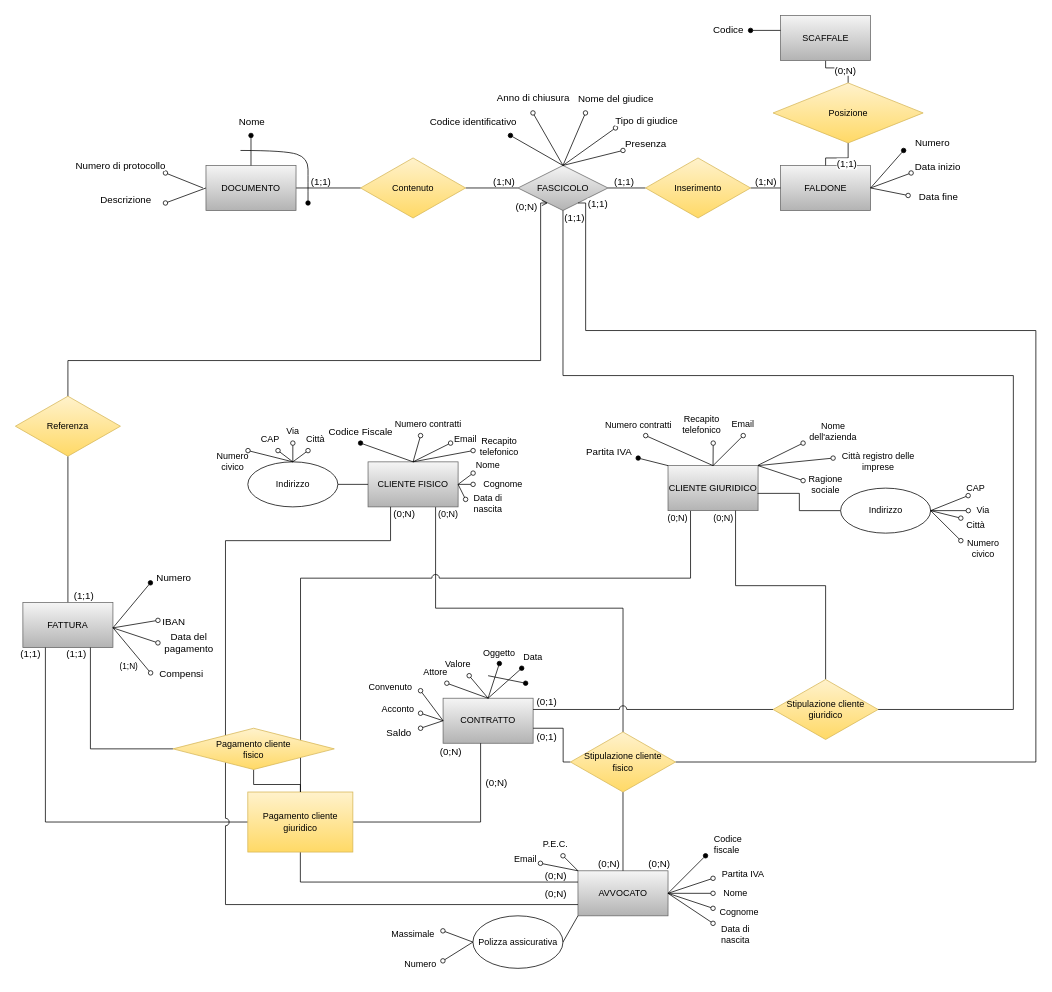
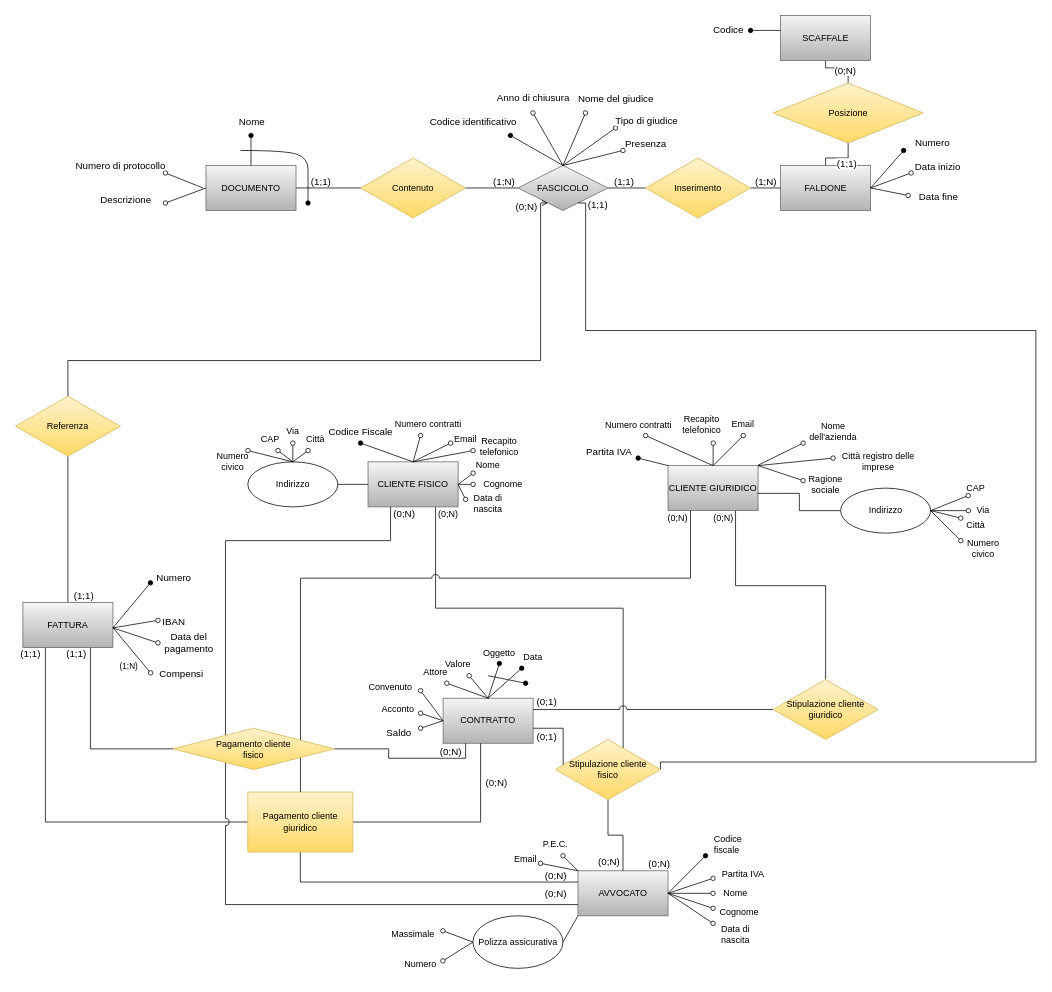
(1013, 383) -> none
(623, 762) -> (608, 769)
(268, 784) -> (403, 758)
